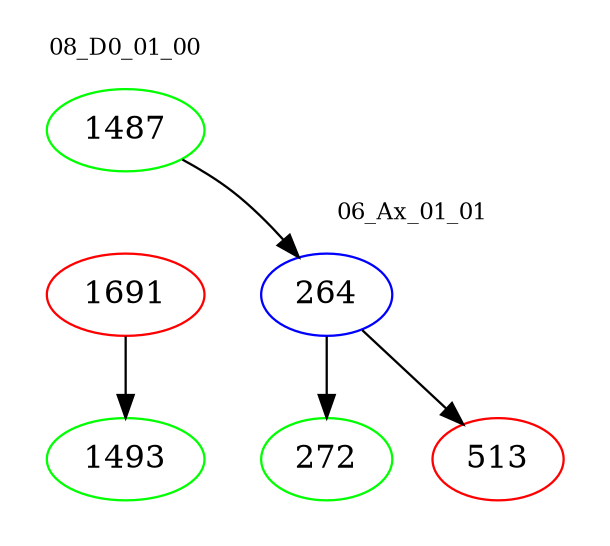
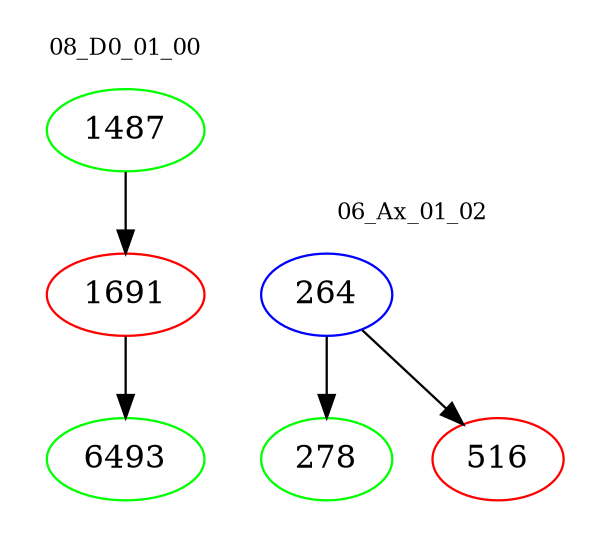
(256, 212) -> (126, 201)
(412, 214) -> (412, 214)
(126, 459) -> (126, 459)
(327, 459) -> (327, 459)
(498, 459) -> (498, 459)
